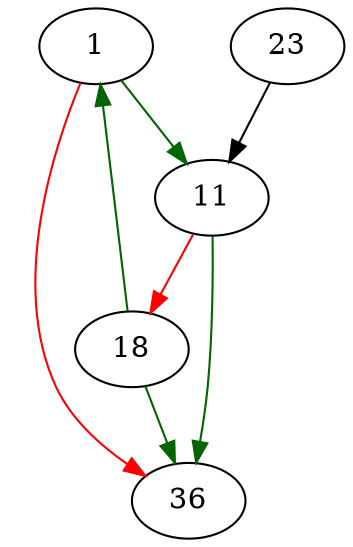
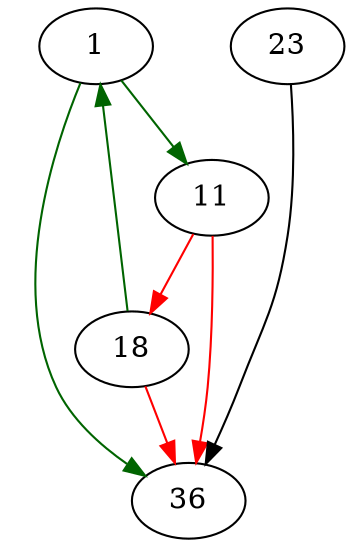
(255, 113) -> (281, 270)
(36, 286) -> (36, 286)
(211, 339) -> (211, 339)
(156, 415) -> (156, 415)
